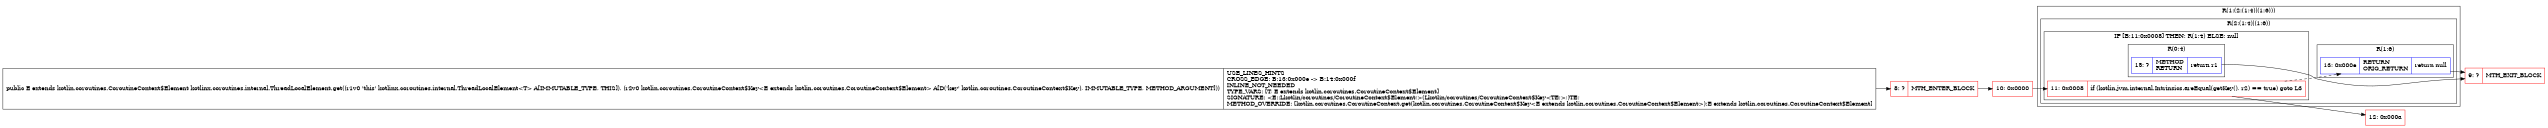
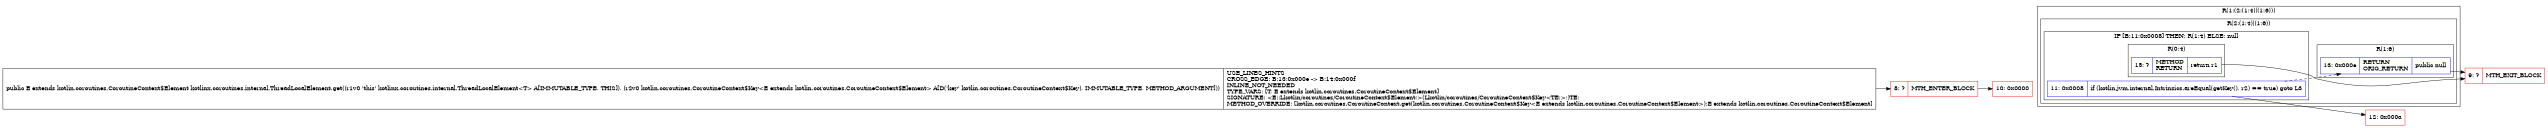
(2431, 66) -> (2431, 66)
(2038, 89) -> none
(2176, 89) -> (2176, 89)
